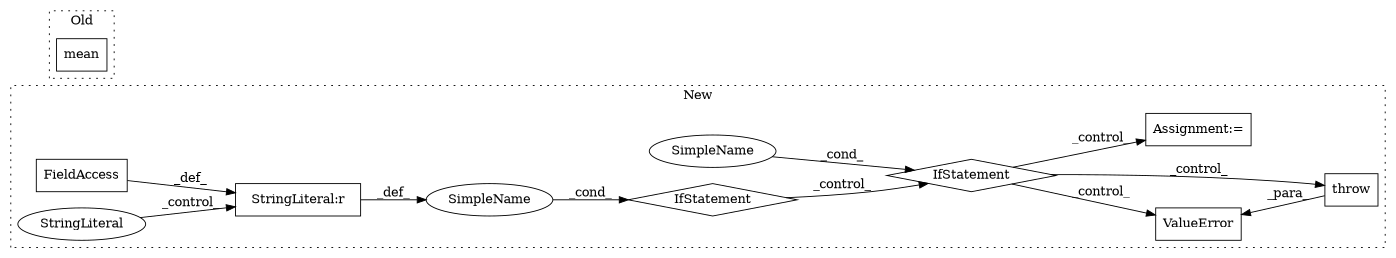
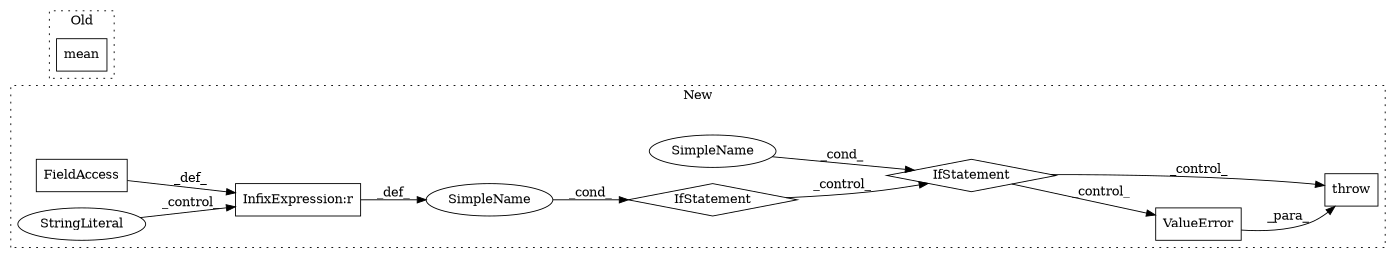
(1198, 130) -> none
(298, 200) -> (298, 200)
(1288, 204) -> (1286, 229)
